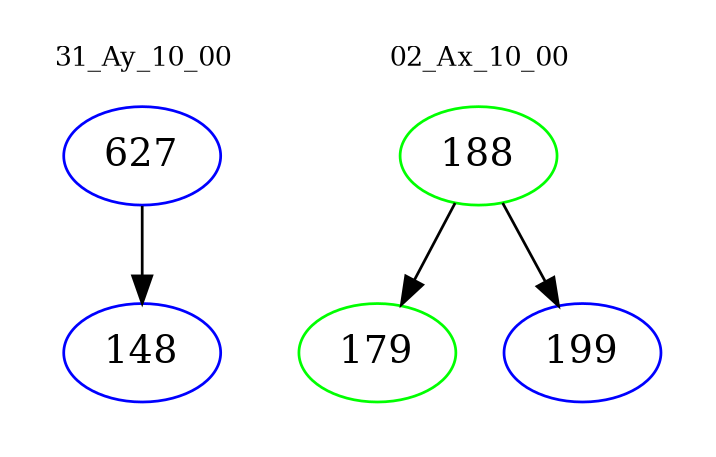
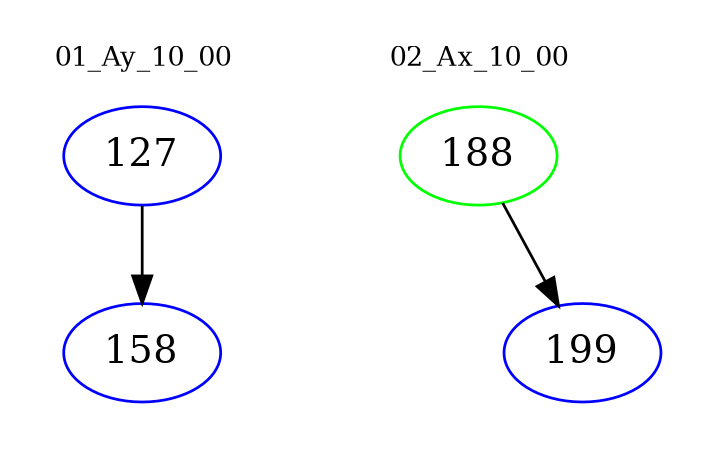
(144, 59) -> (144, 59)
(142, 156) -> (142, 156)
(142, 353) -> (142, 353)
(377, 353) -> none
